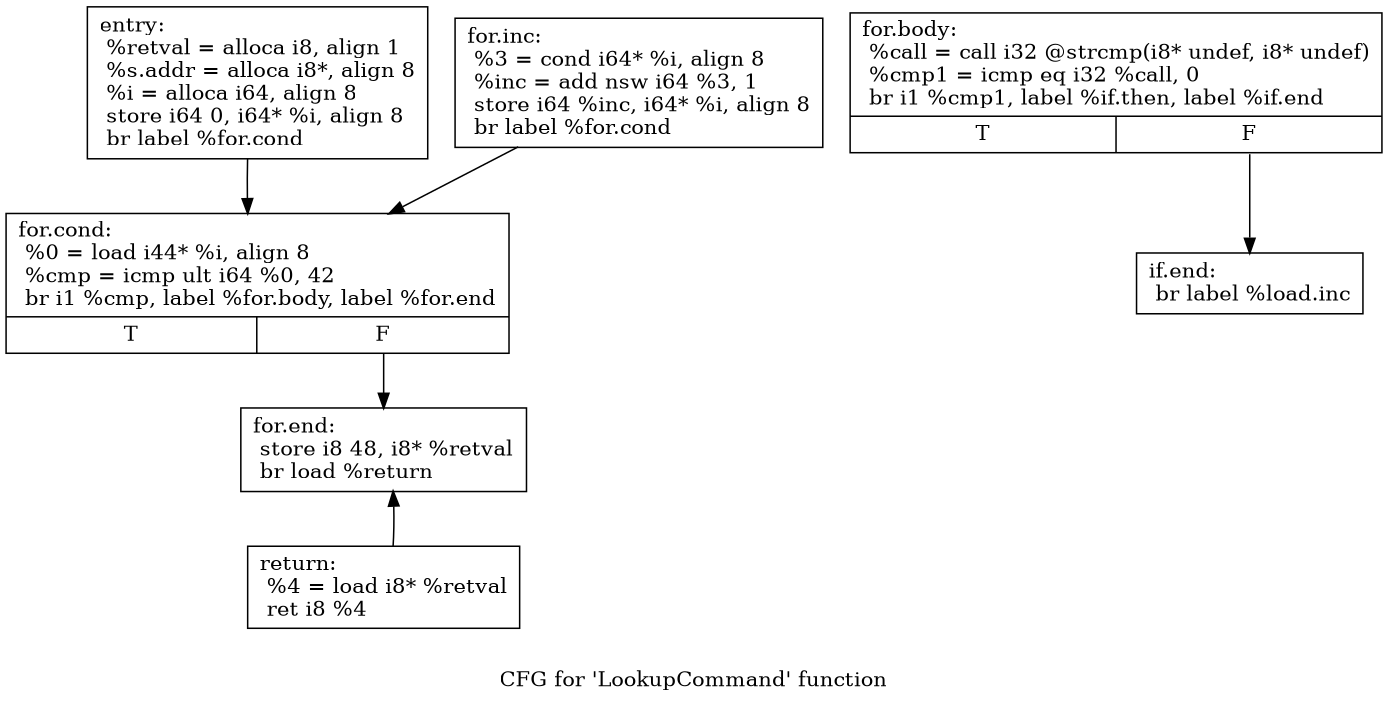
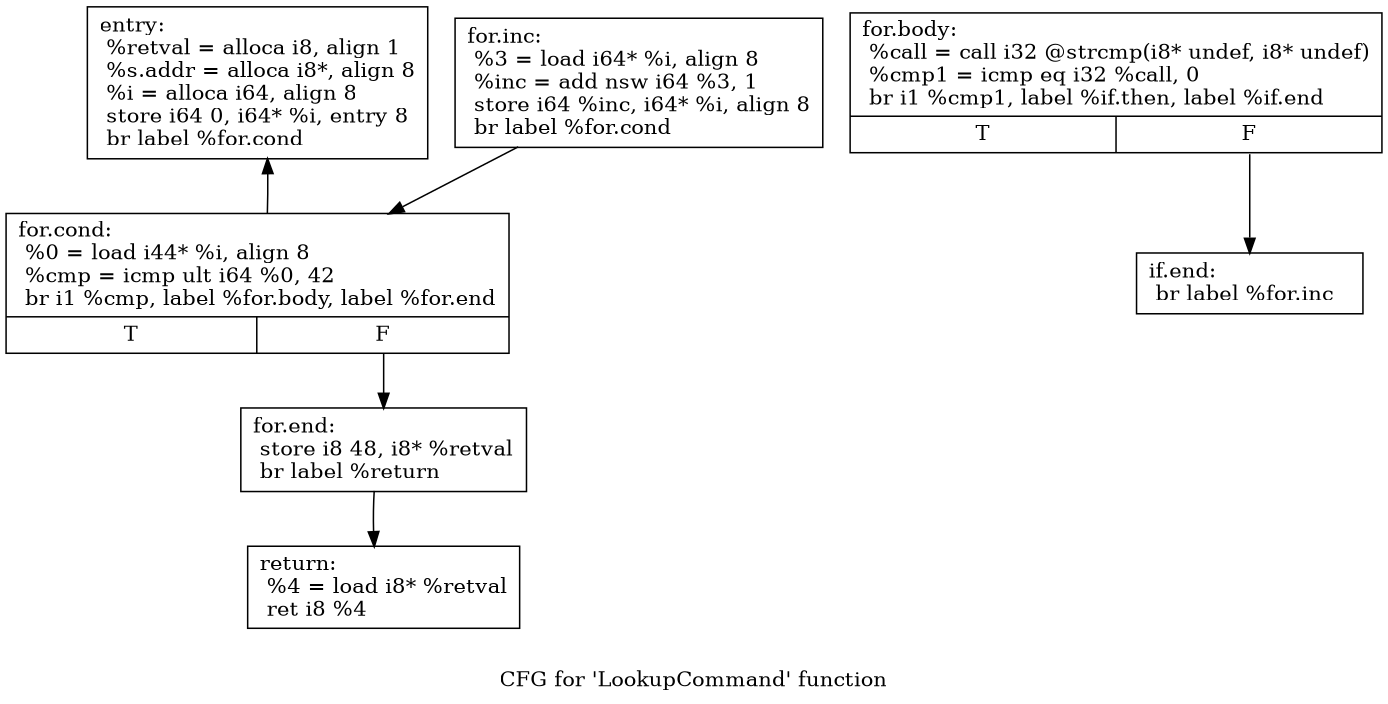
(616, 59) -> (614, 59)
(252, 116) -> (255, 116)
(247, 178) -> (268, 194)
(1250, 294) -> (1241, 294)
(343, 472) -> (347, 472)
(394, 527) -> (373, 511)
